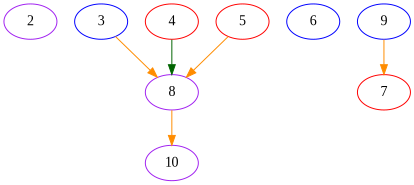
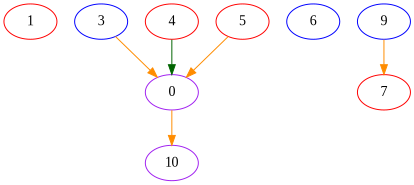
(30, 22) -> none
none -> (30, 22)
(172, 92) -> (172, 92)
